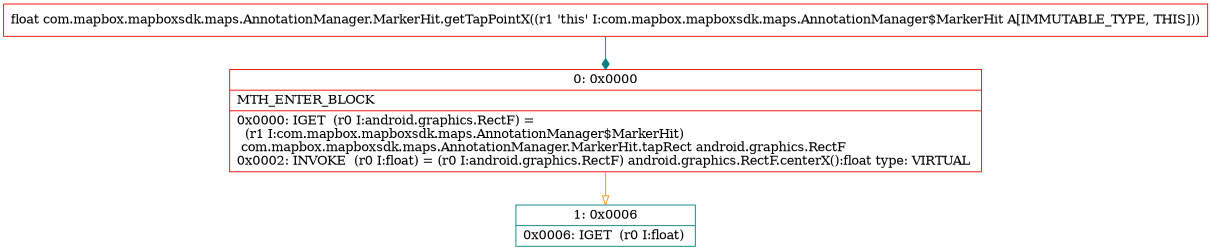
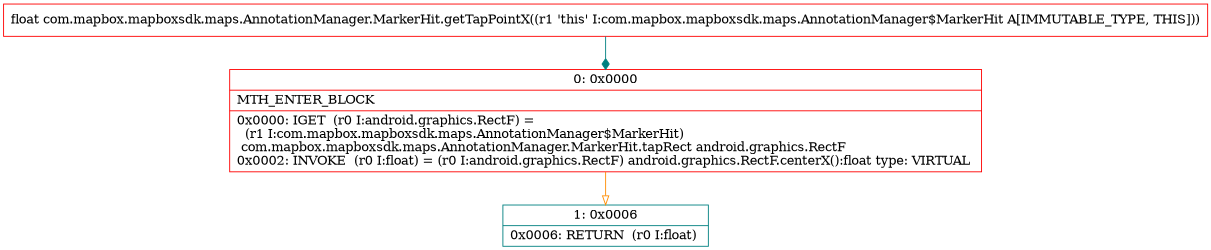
(606, 236) -> (606, 236)
